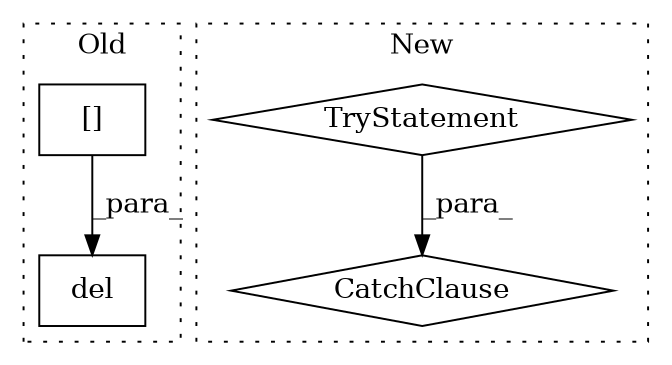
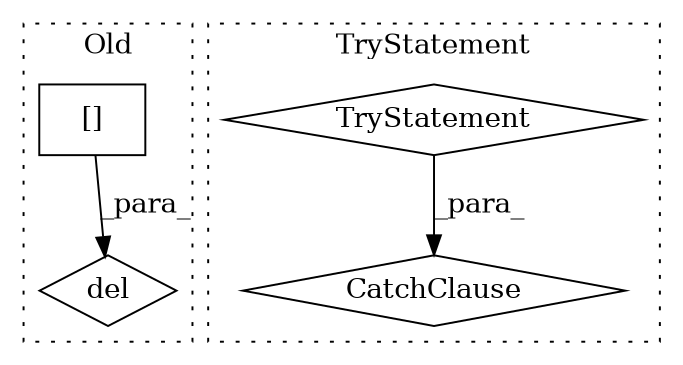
(422, 46) -> (434, 46)
(92, 291) -> (108, 291)
